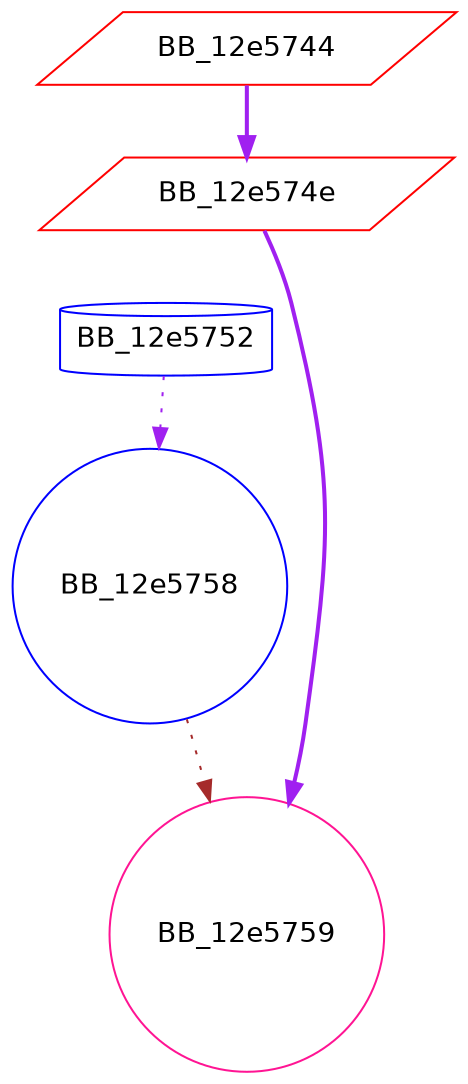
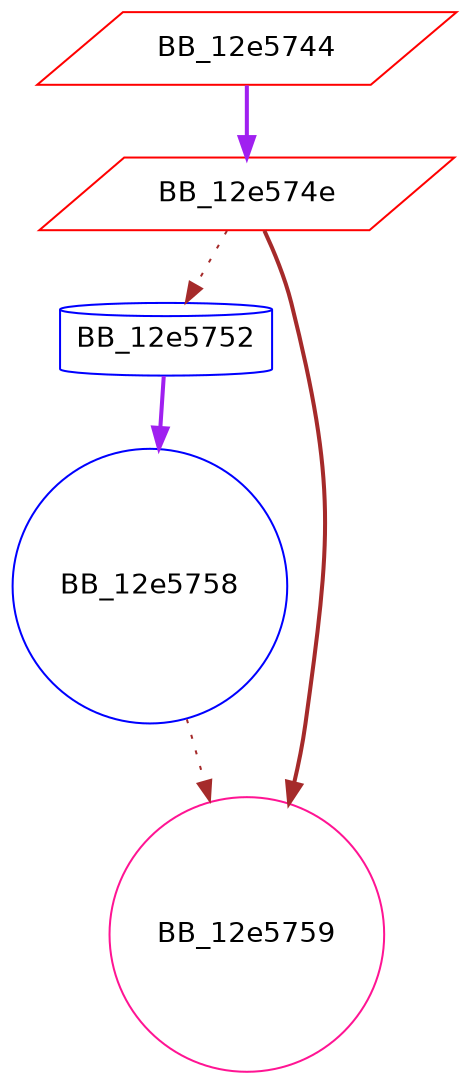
none -> (211, 258)
(162, 402) -> (162, 402)
(325, 504) -> (325, 504)
